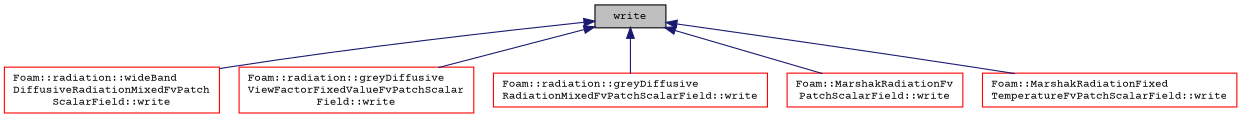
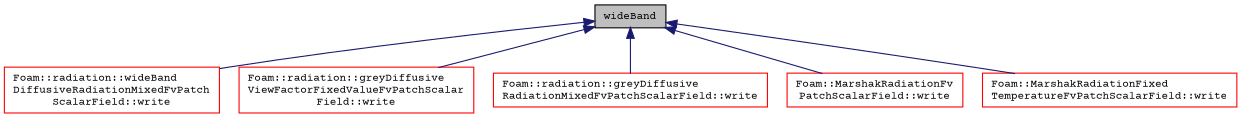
(630, 16) -> (630, 16)
